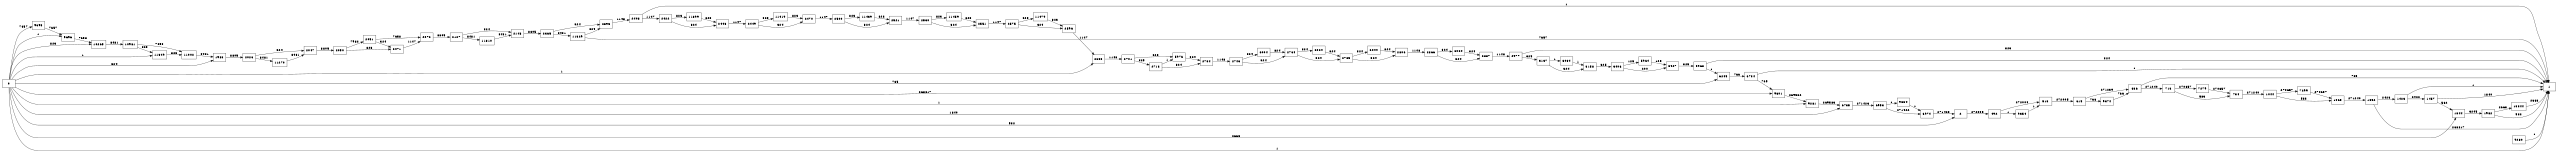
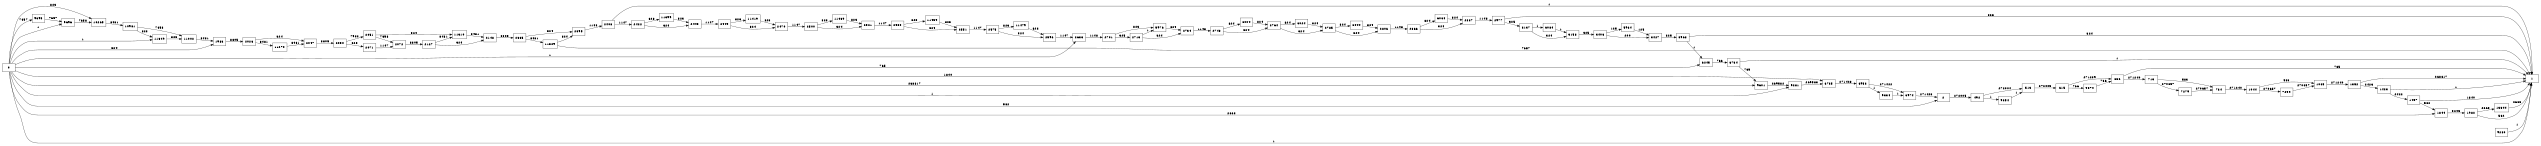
(382, 44) -> (413, 35)
